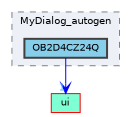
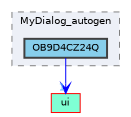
(66, 48) -> (66, 48)
